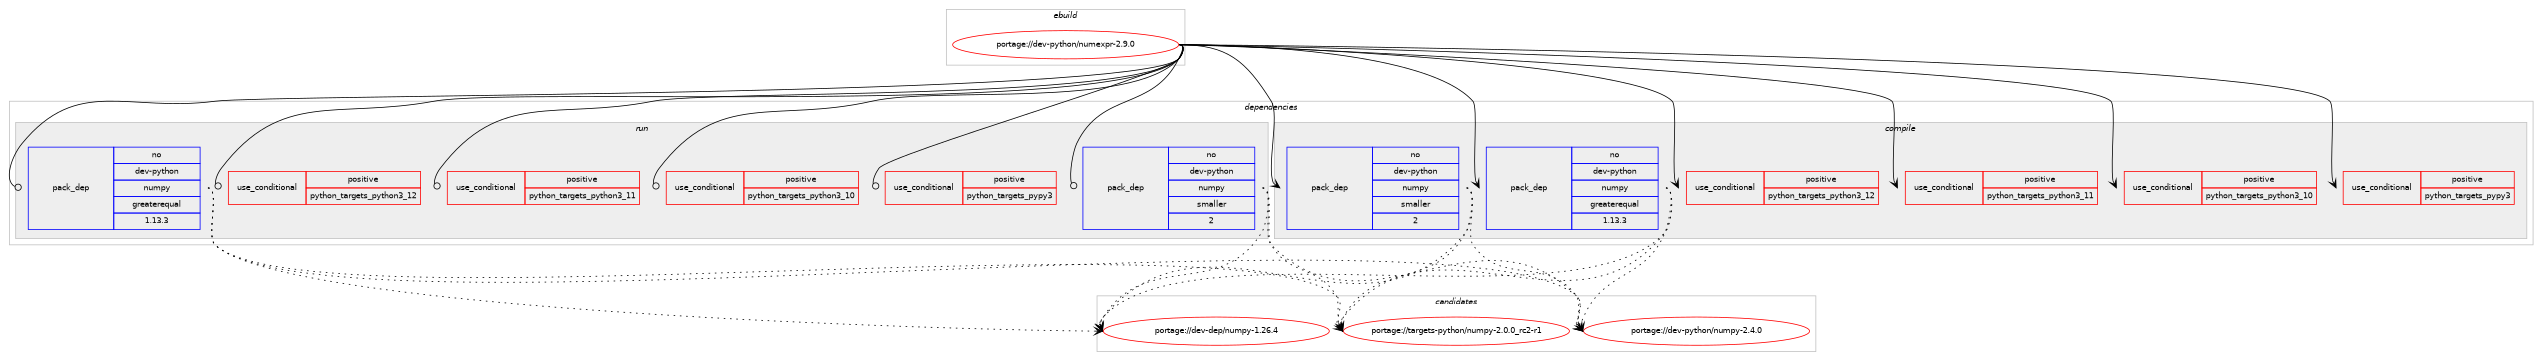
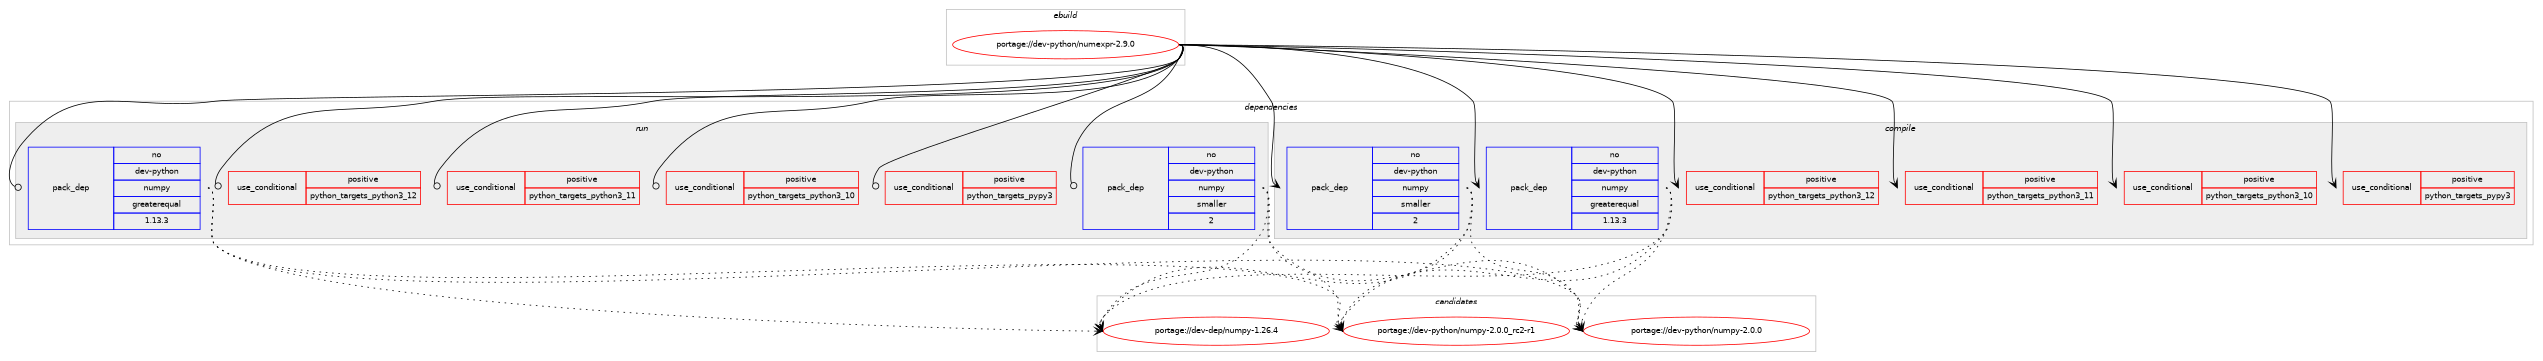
(1456, 331) -> (1456, 331)
(1697, 331) -> (1697, 331)
